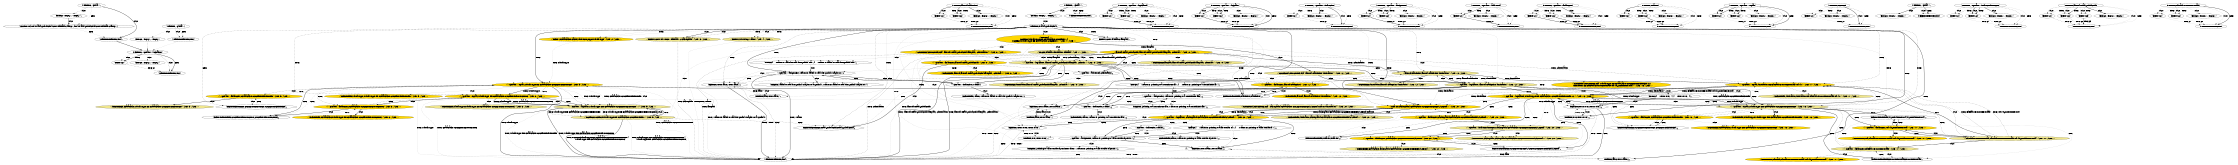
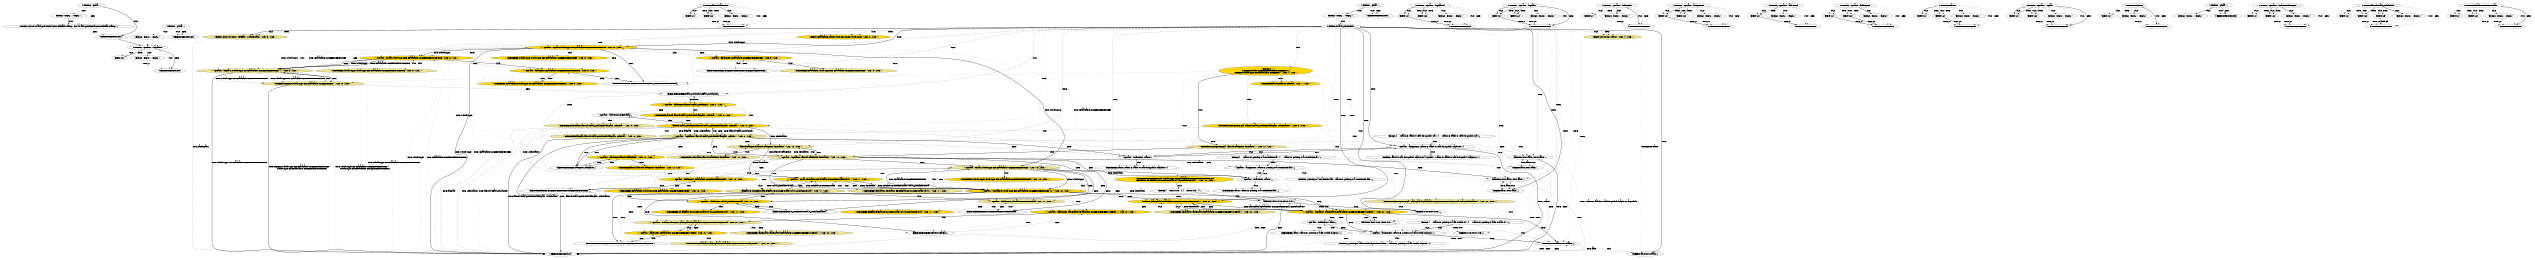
(1114, 39) -> none
(1063, 52) -> (1286, 84)
